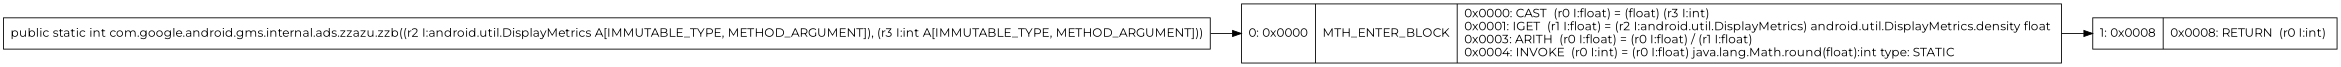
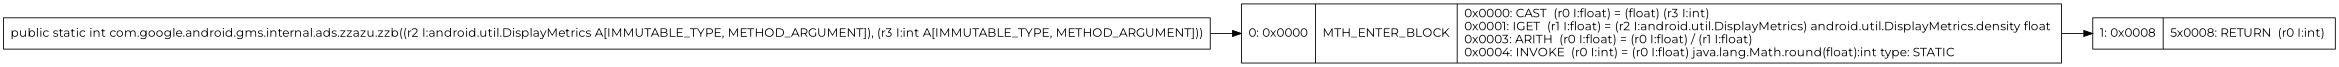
(2250, 33) -> (2249, 33)
